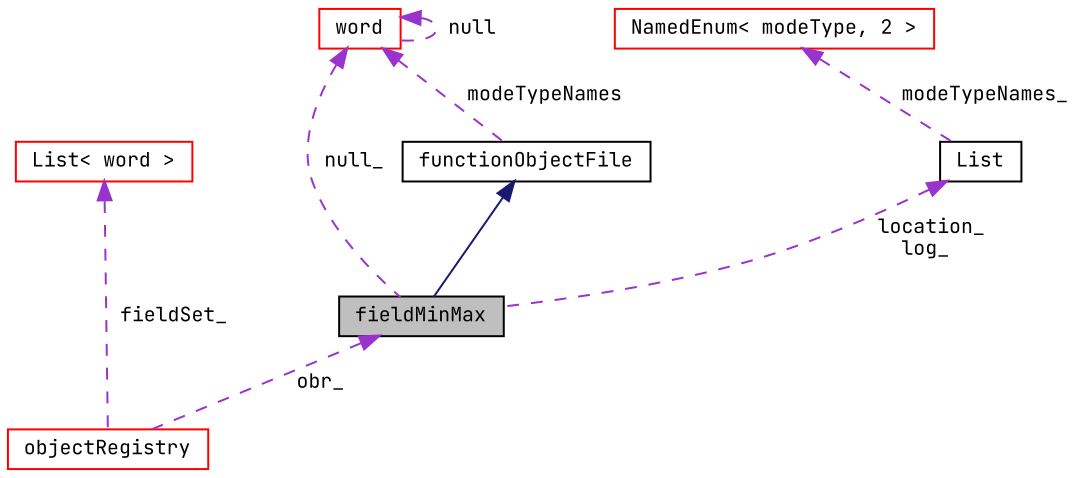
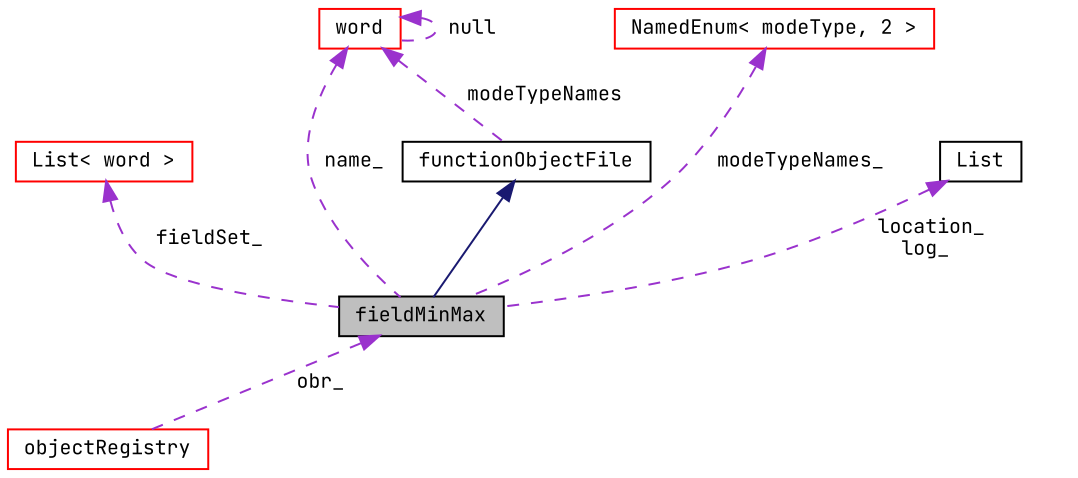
(887, 101) -> (634, 209)
(349, 162) -> (349, 162)
(106, 316) -> (205, 285)
